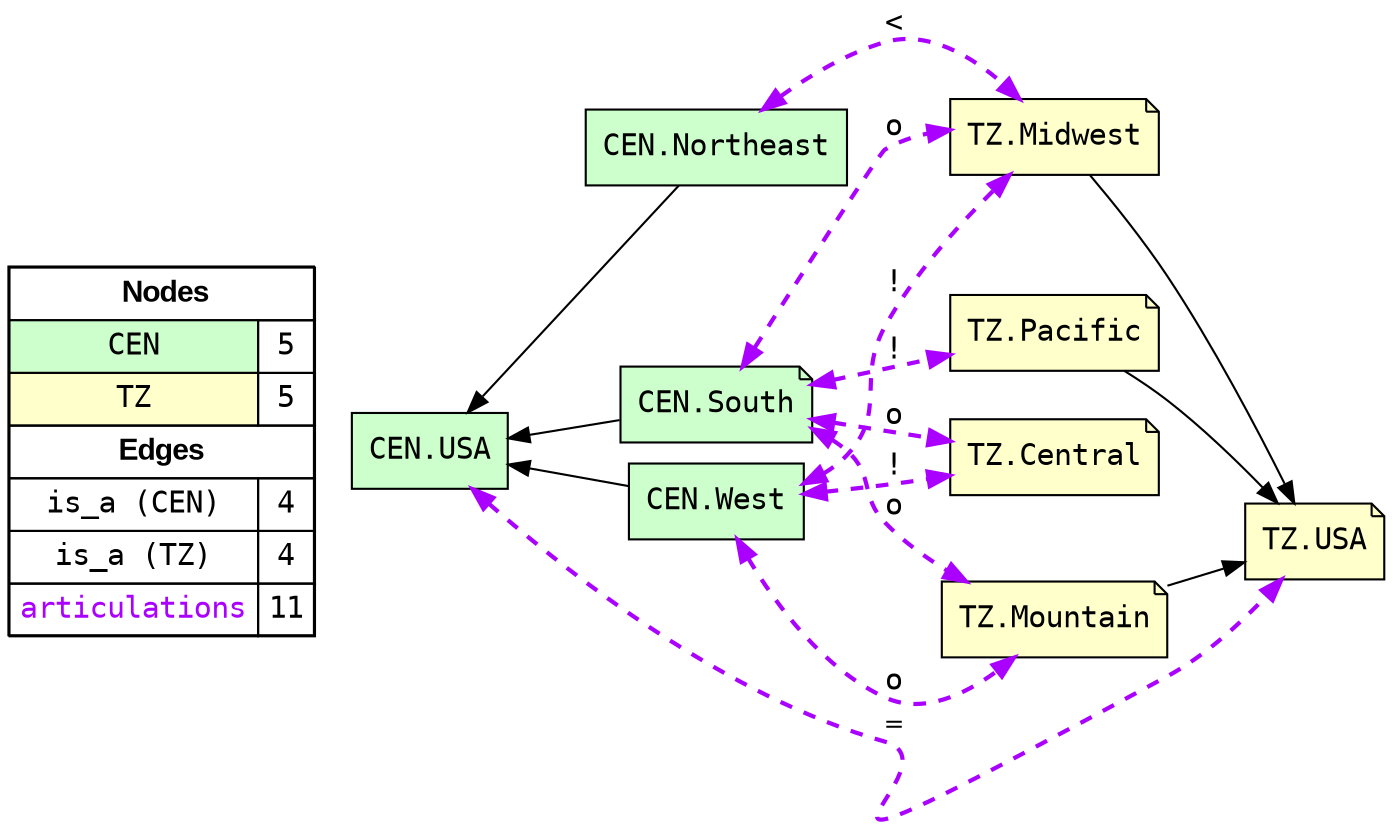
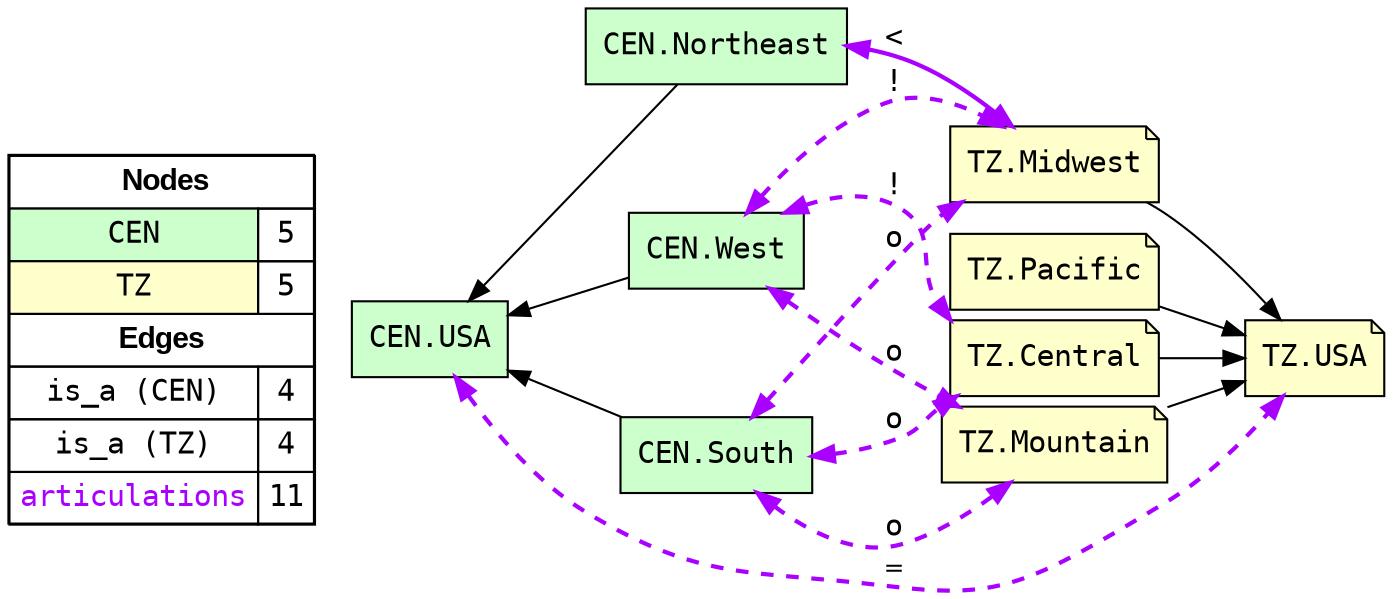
(891, 41) -> (935, 73)
none -> (1191, 358)
(886, 369) -> none
(716, 405) -> (716, 455)
